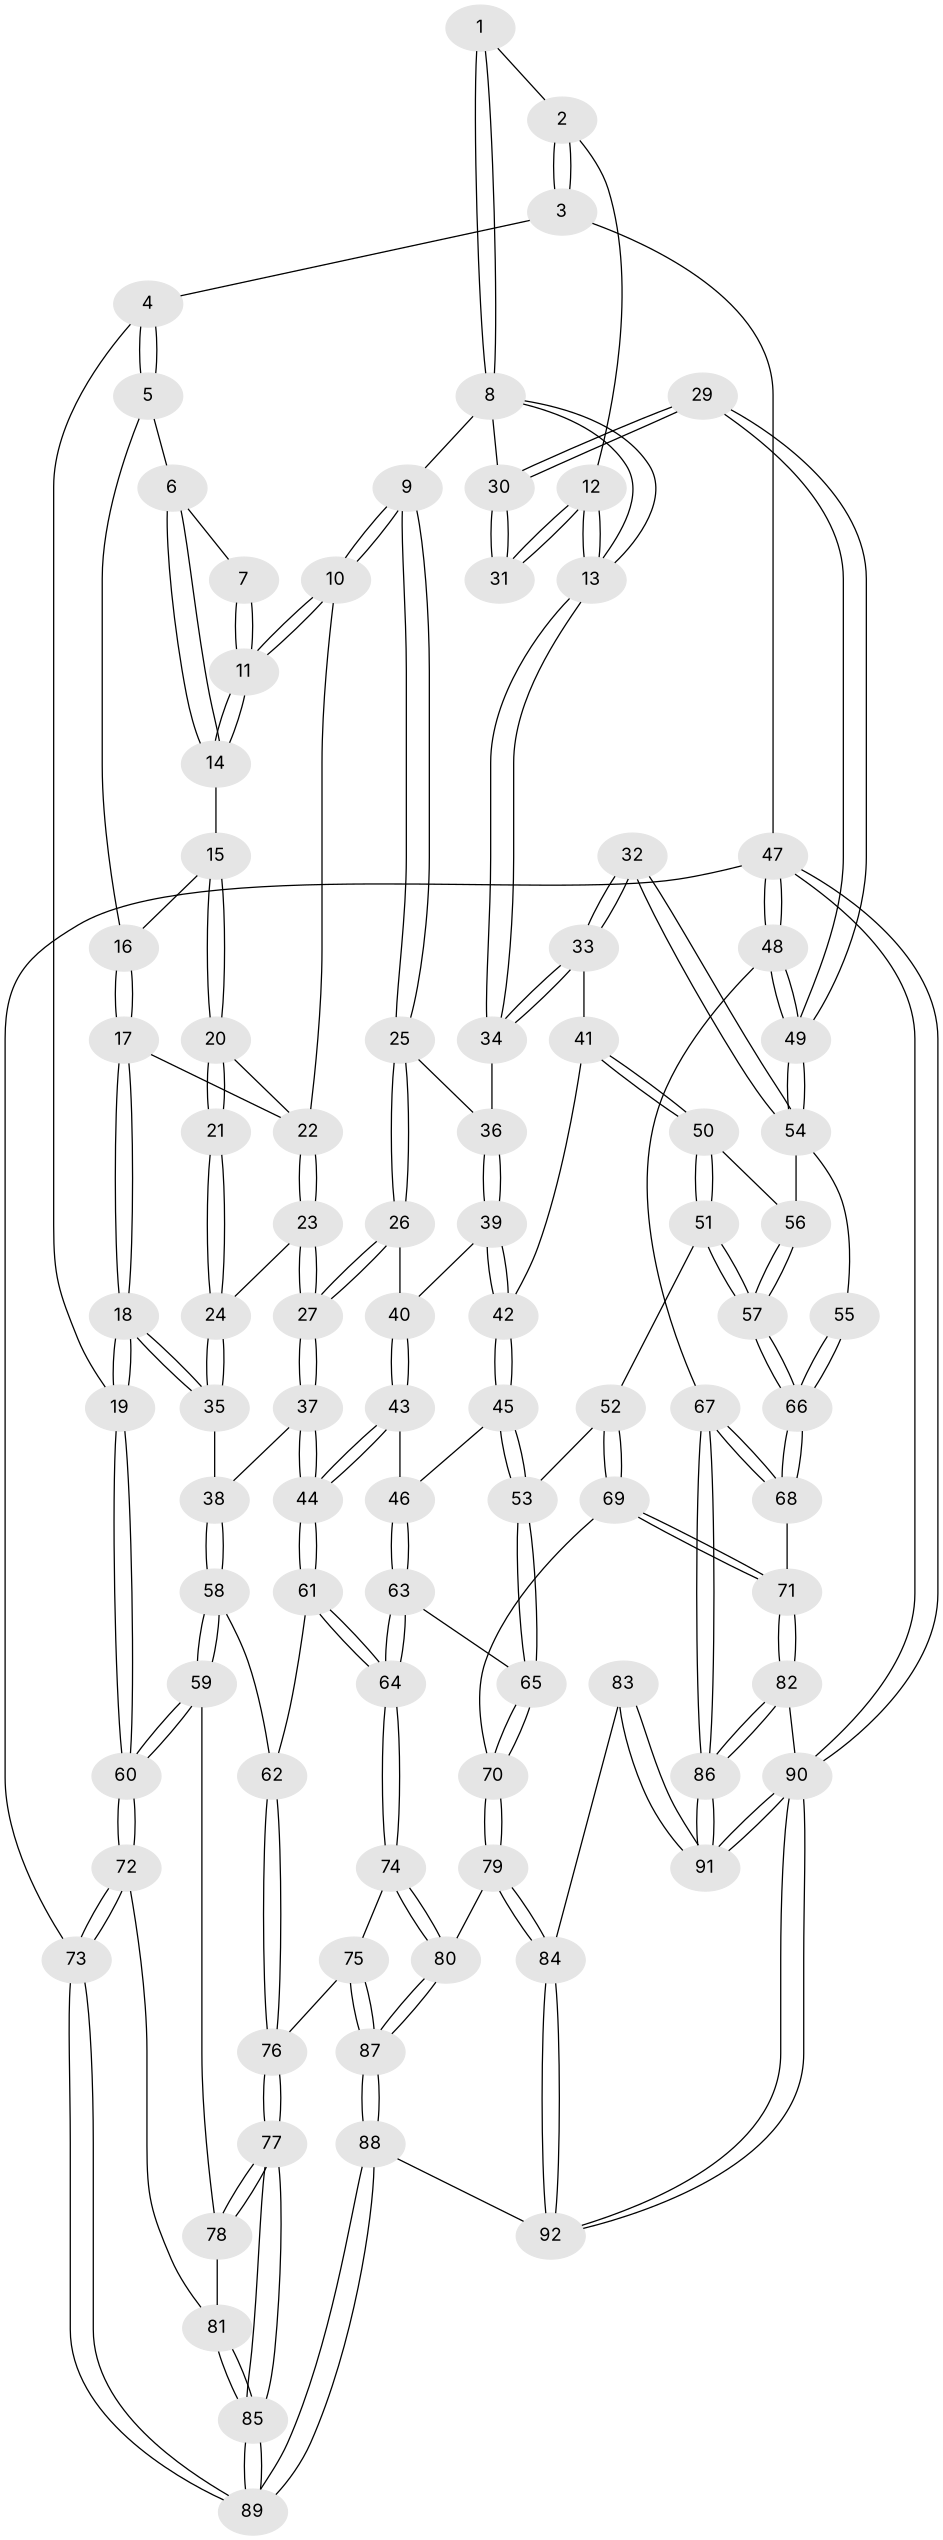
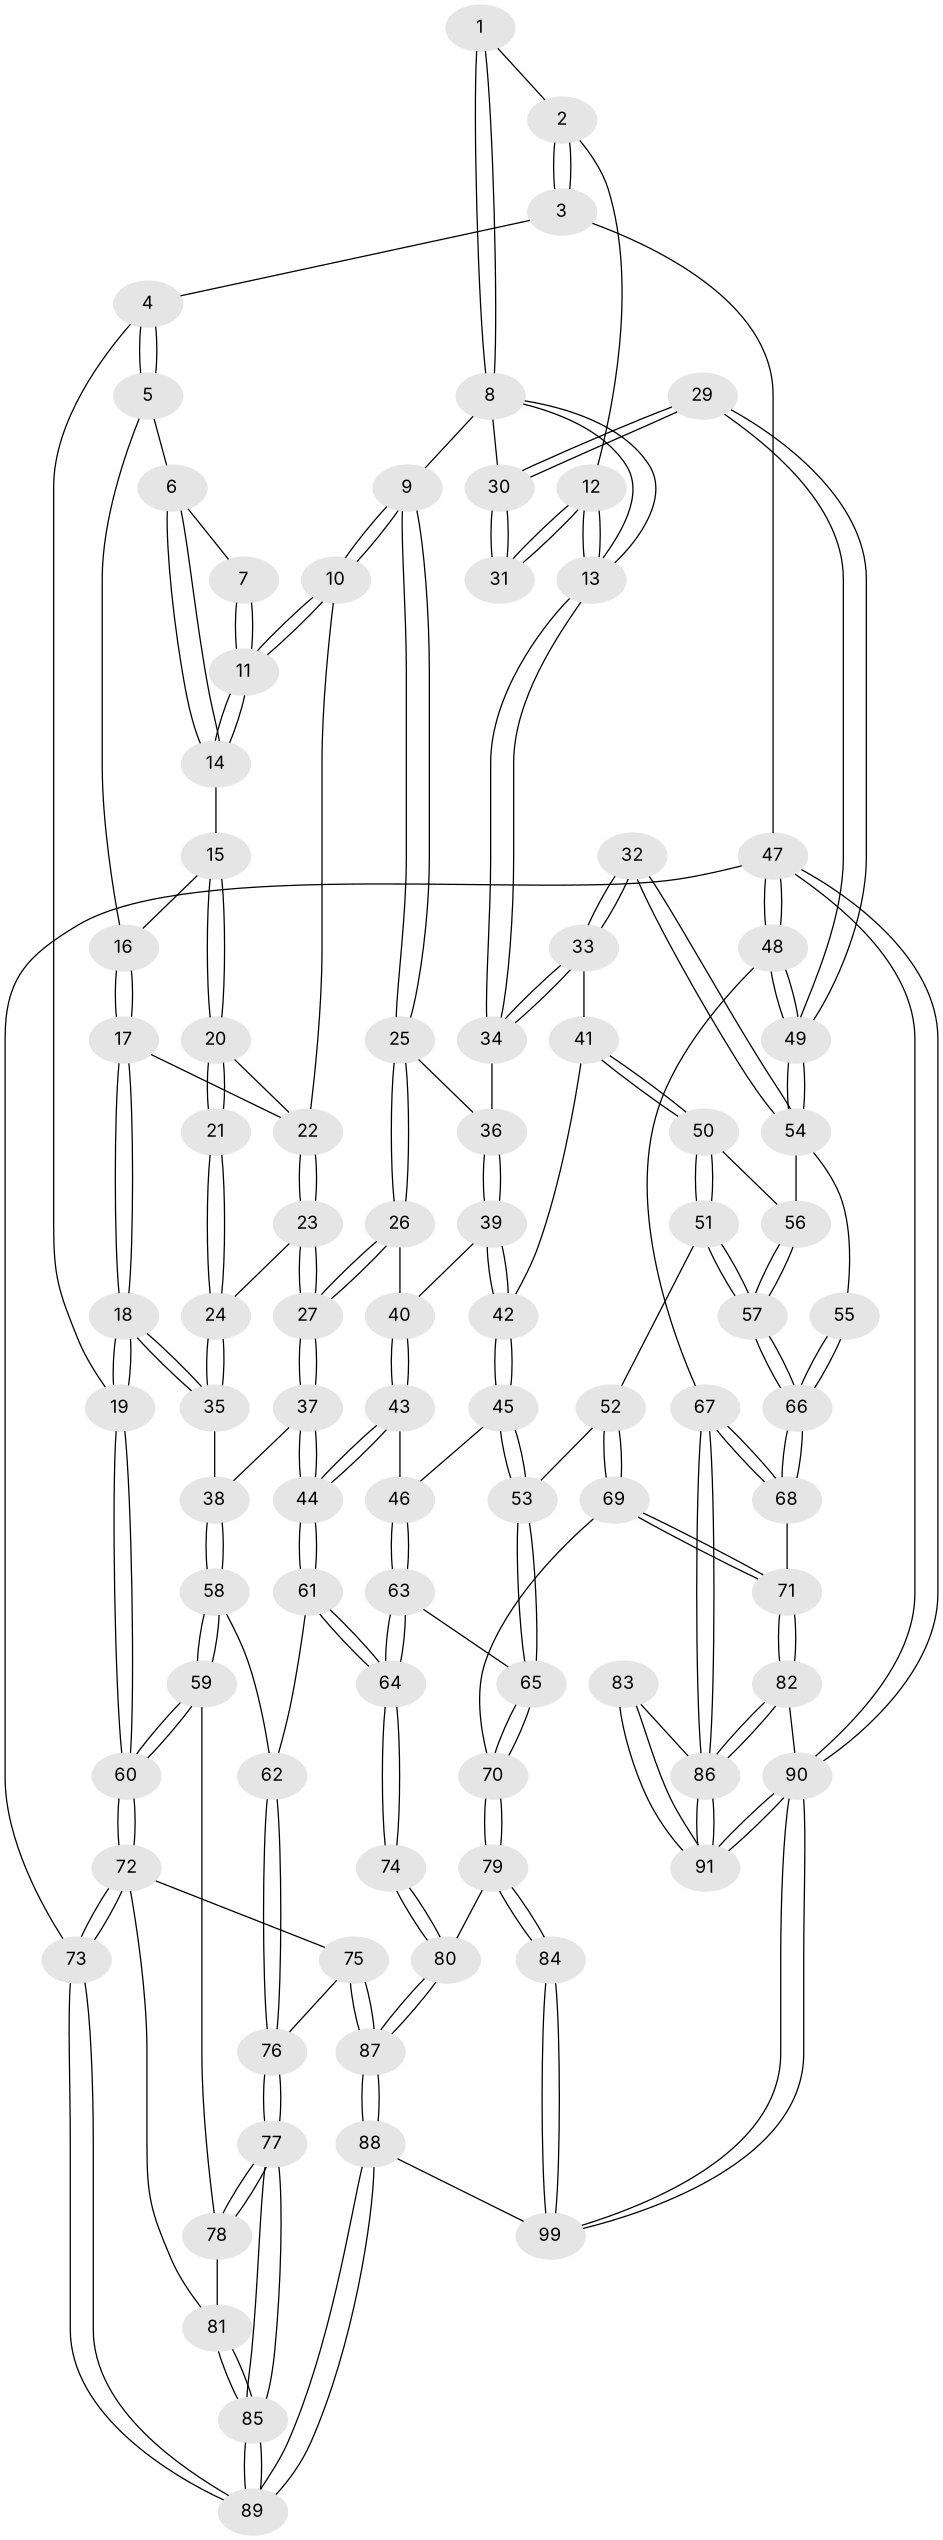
(587, 1822) -> (664, 1730)
(372, 1914) -> (240, 1914)
(551, 2236) -> (551, 2236)
